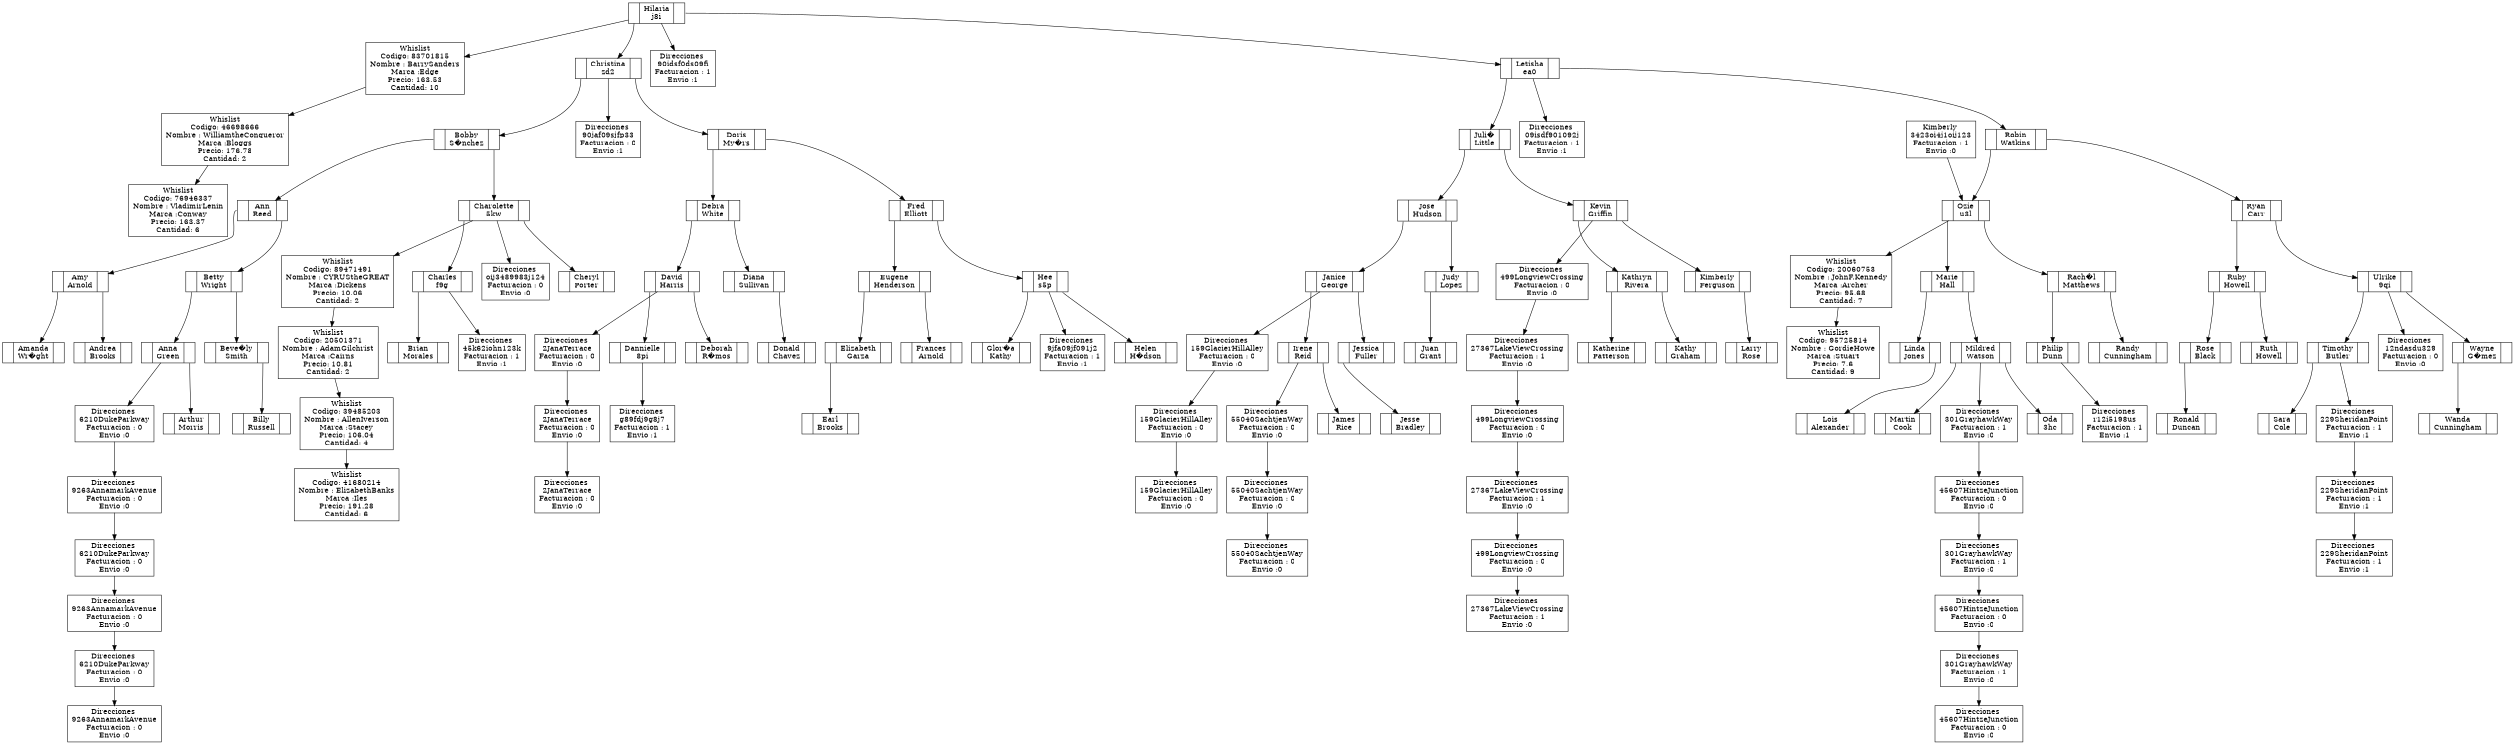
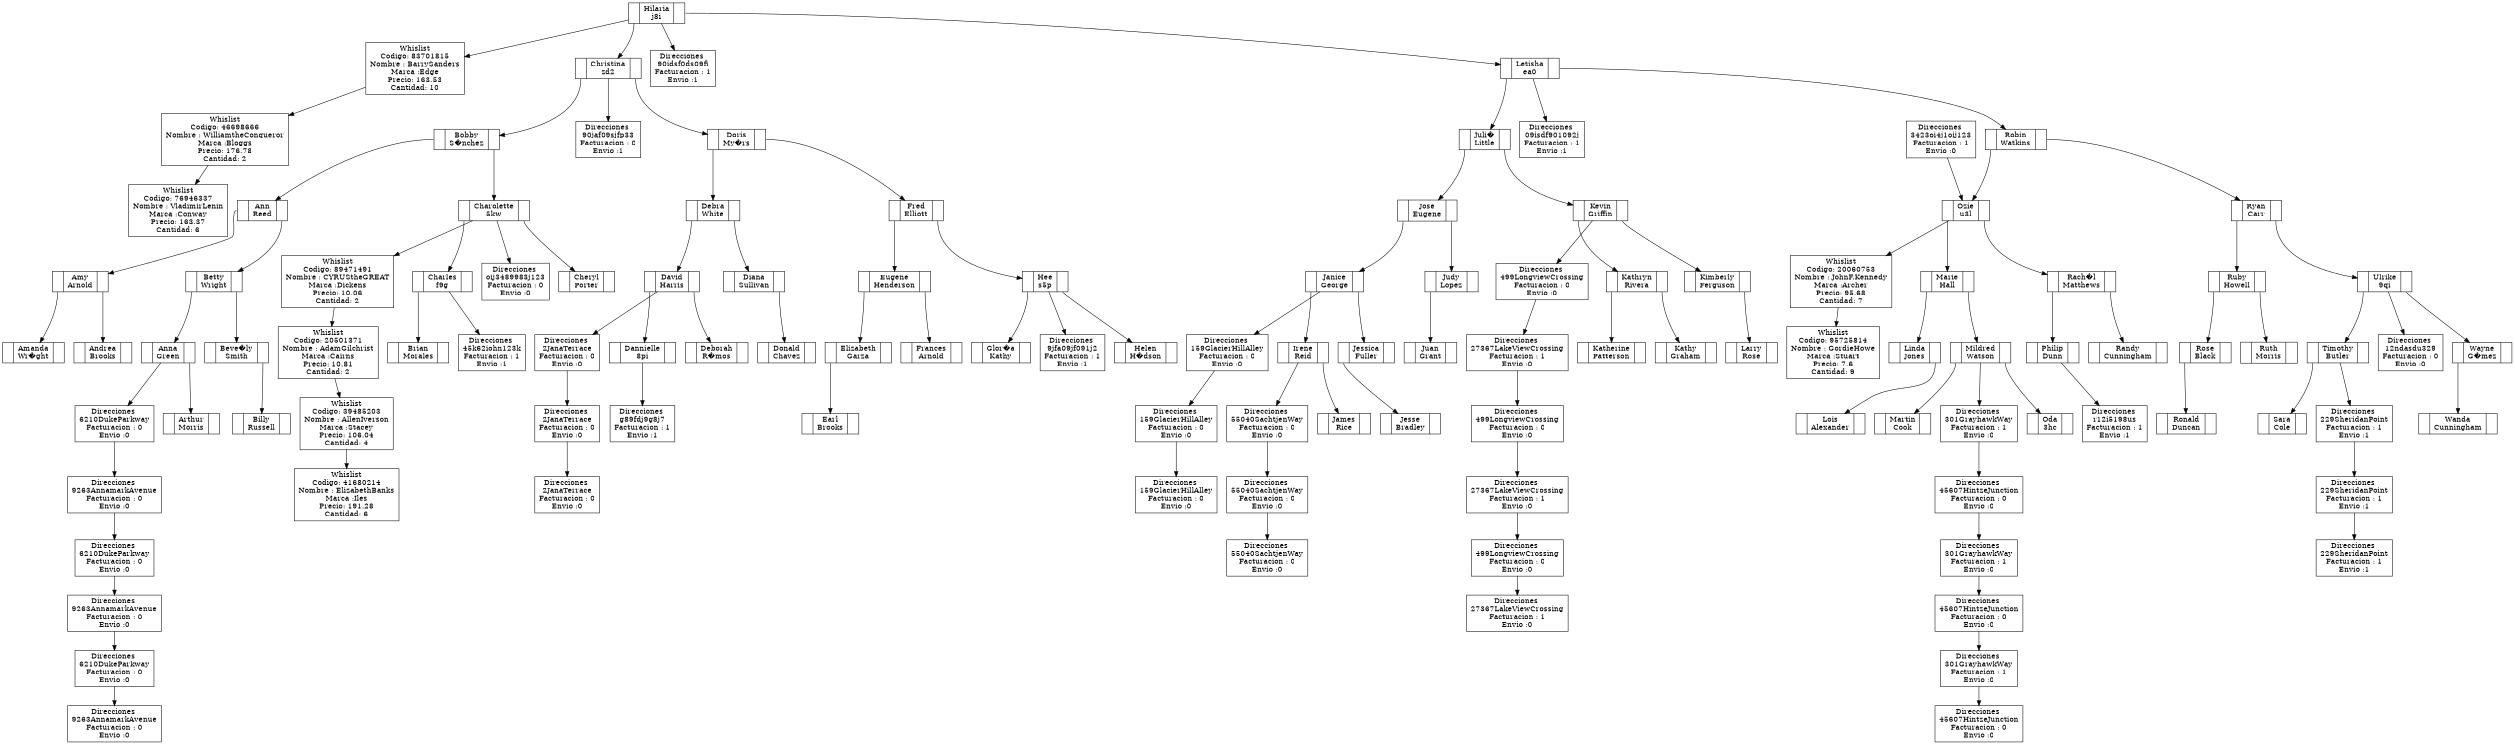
(1941, 139) -> (1941, 139)
(1427, 214) -> (1427, 214)
(516, 282) -> (516, 282)
(2269, 356) -> (2269, 356)
